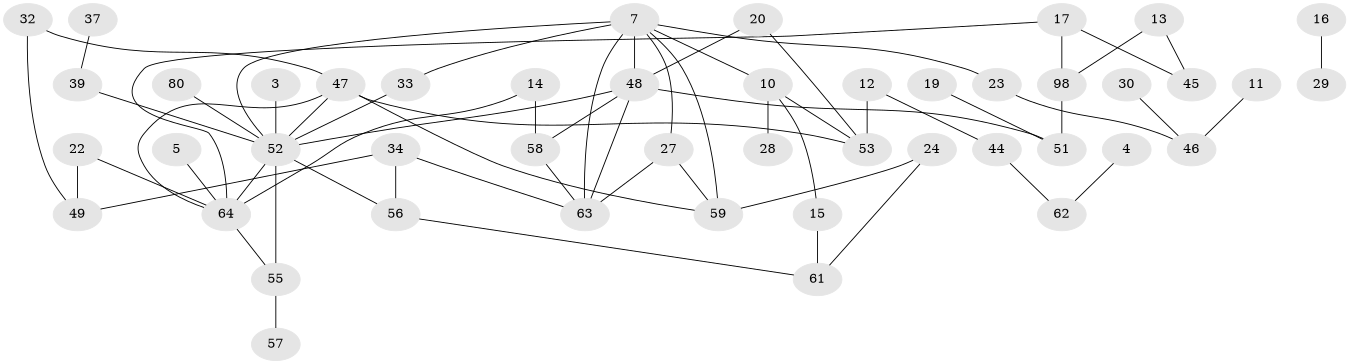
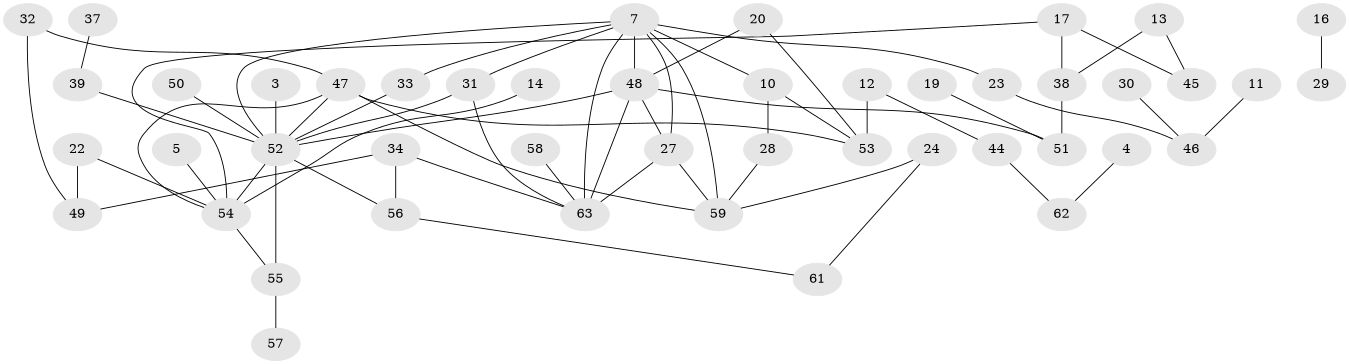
(177, 85) -> (177, 85)
none -> (471, 85)
(1062, 85) -> (1062, 85)
(535, 117) -> none
(583, 118) -> (652, 117)
none -> (743, 182)
(226, 215) -> (226, 215)
(818, 215) -> none
